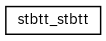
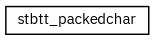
(53, 20) -> (77, 20)
